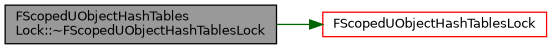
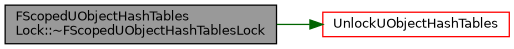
(435, 24) -> (416, 24)
